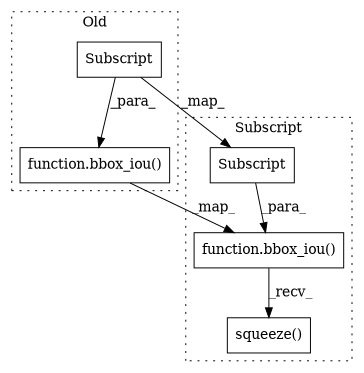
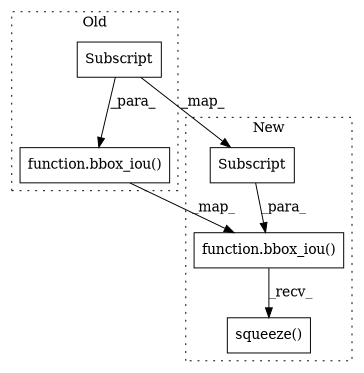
(269, 129) -> (269, 129)
